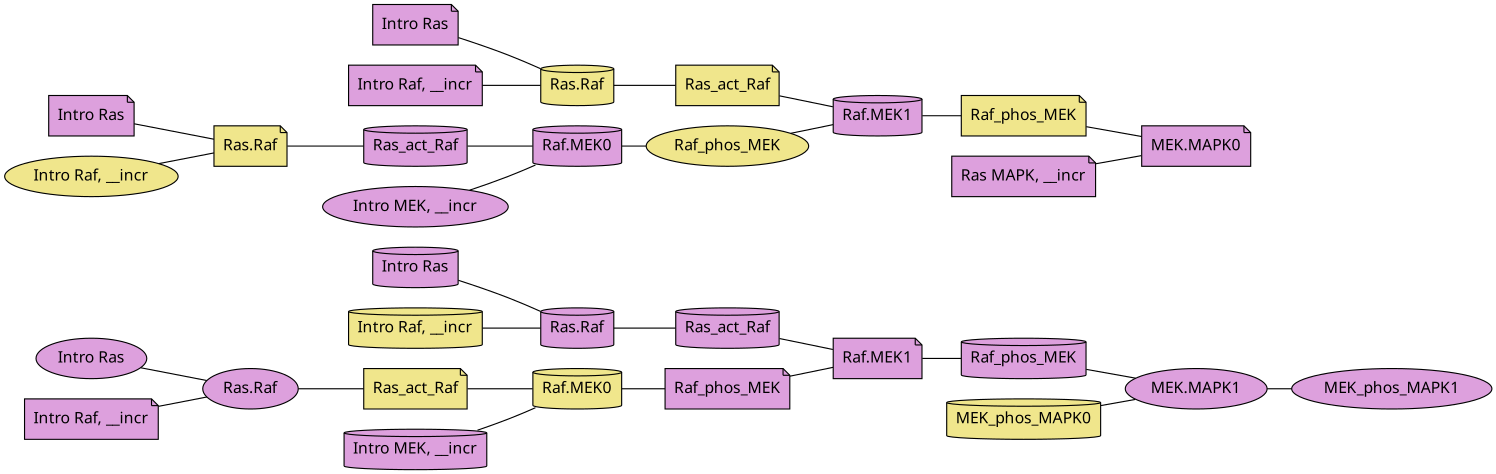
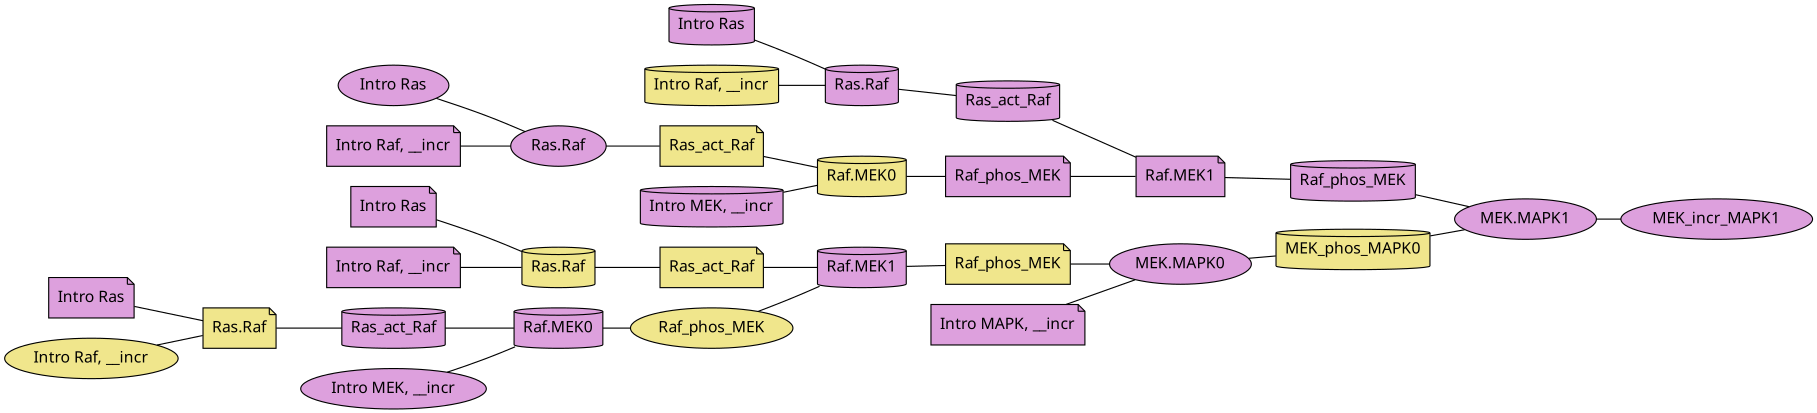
(1196, 146) -> (1180, 264)
(1024, 176) -> (1008, 325)
none -> (1262, 257)
(1392, 389) -> (1717, 219)
